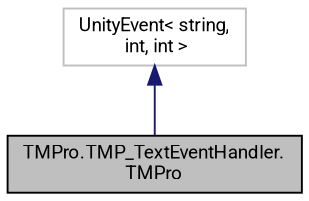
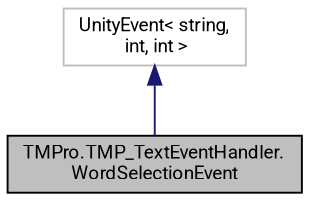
(155, 164) -> (155, 164)
